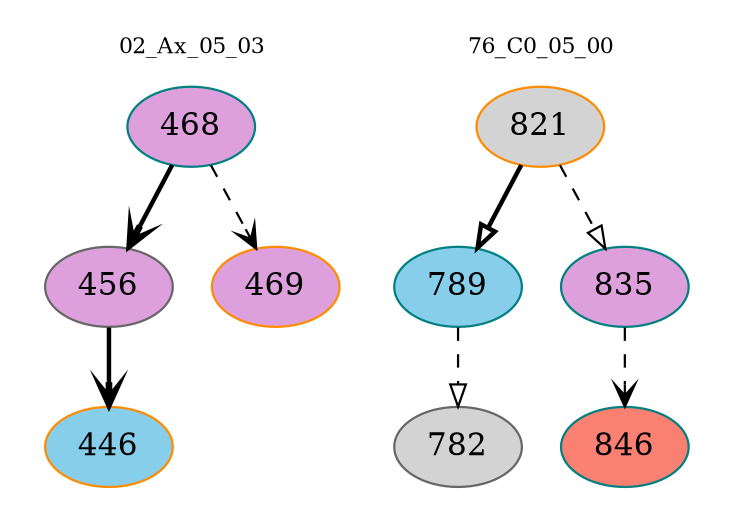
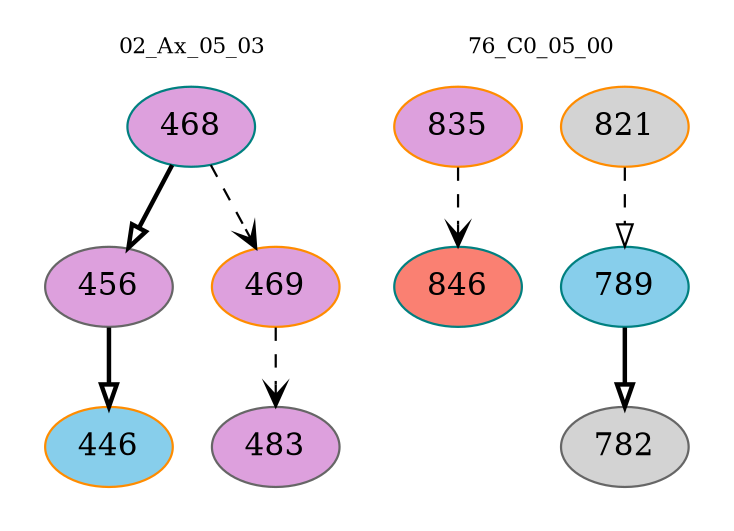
(156, 196) -> (156, 196)
(505, 196) -> (625, 196)
(577, 197) -> none
(625, 287) -> (458, 127)
(109, 356) -> (109, 356)
(458, 356) -> (625, 356)
none -> (276, 447)
